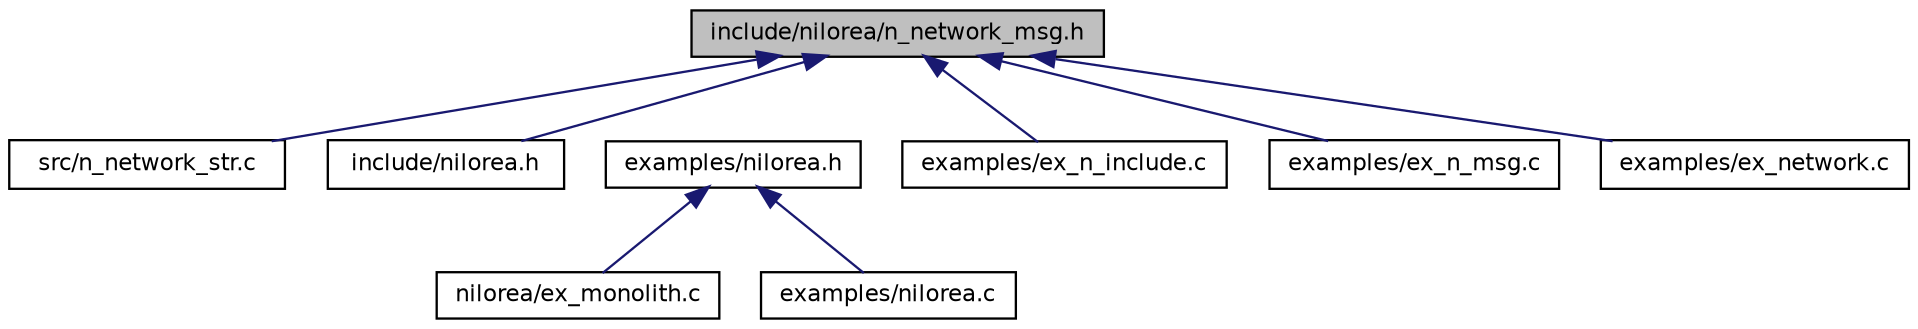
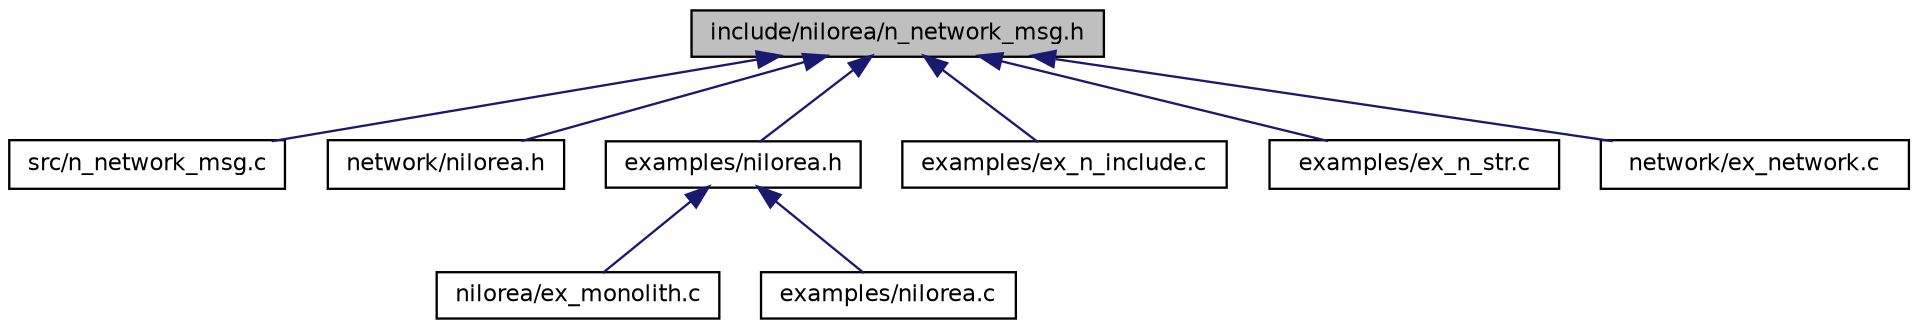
none -> (806, 106)
(147, 164) -> (147, 164)
(446, 164) -> (446, 164)
(1414, 164) -> (1414, 164)
(1755, 164) -> (1755, 164)
